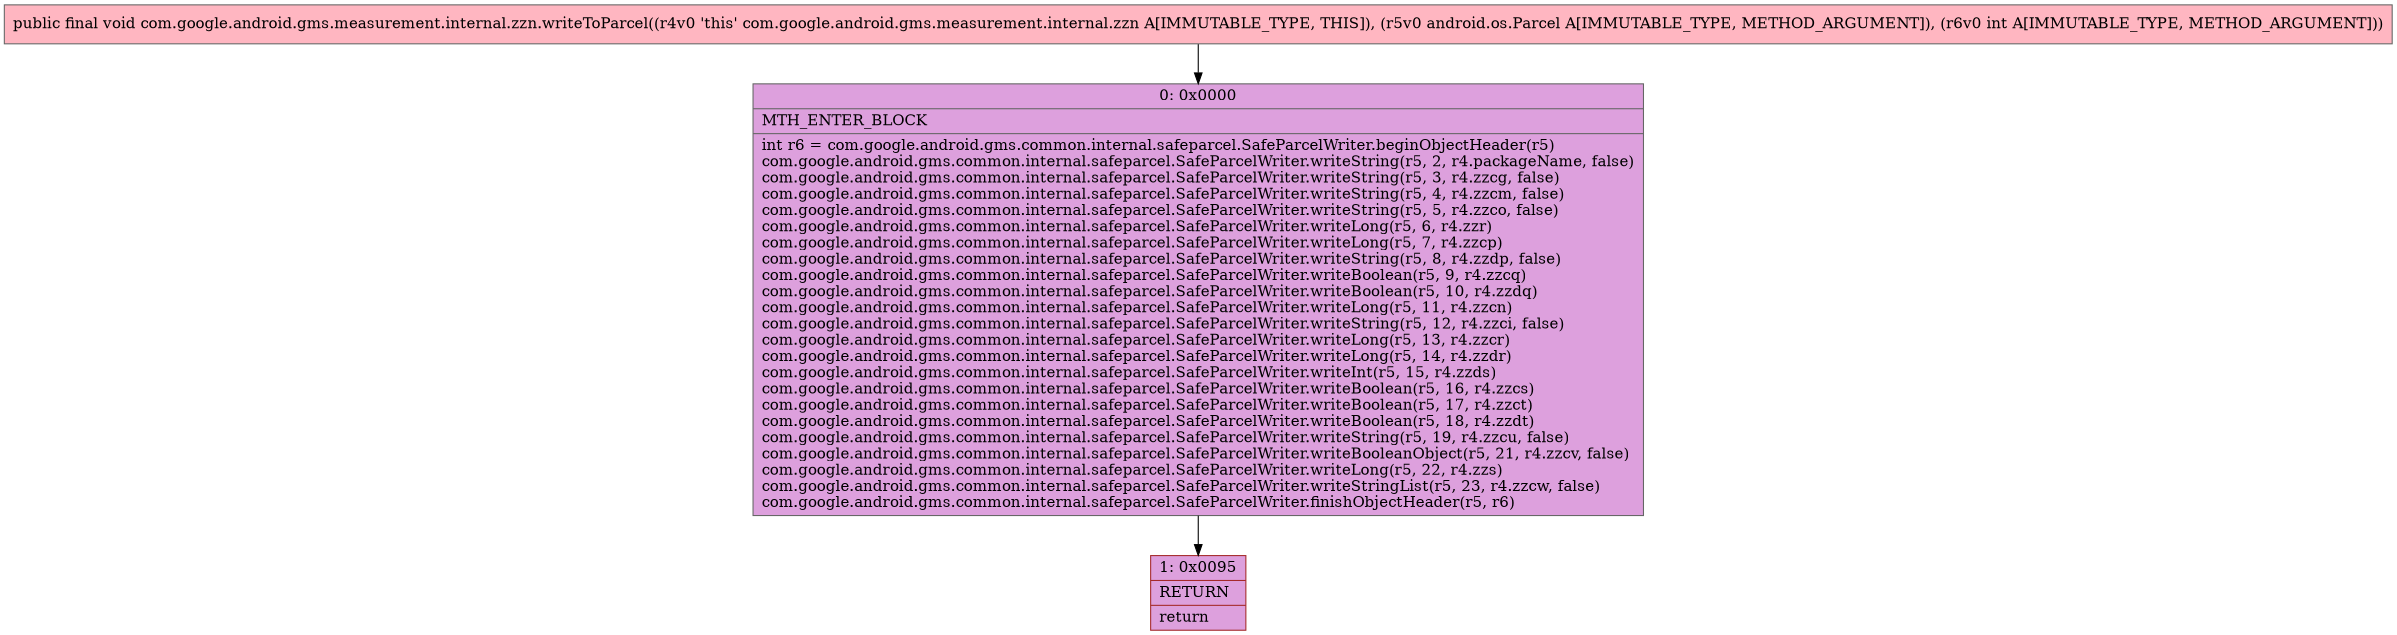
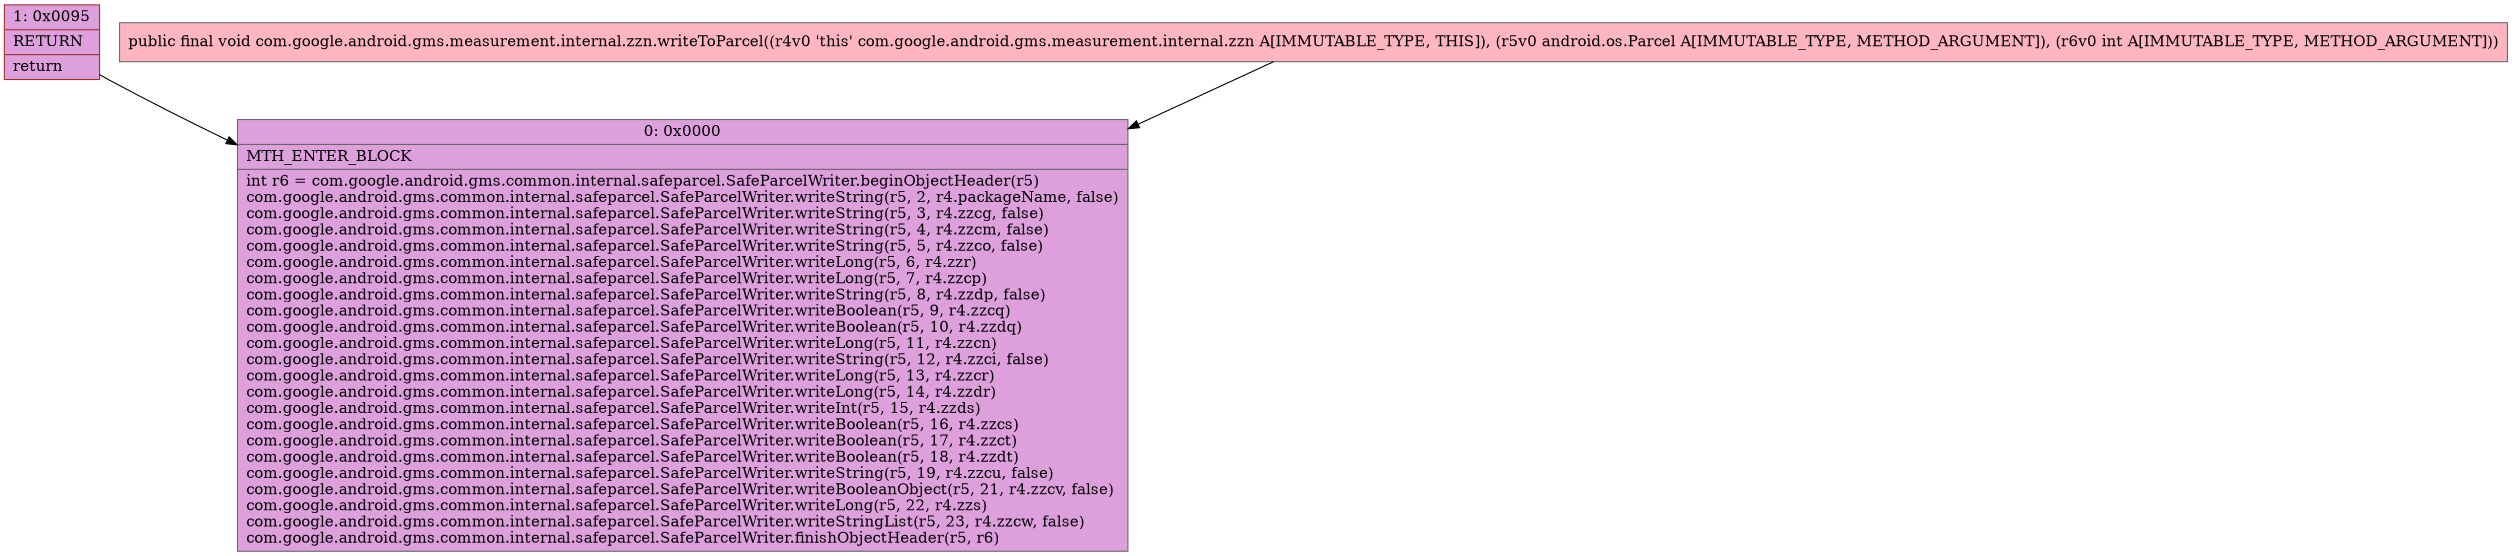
(1198, 530) -> (163, 108)
